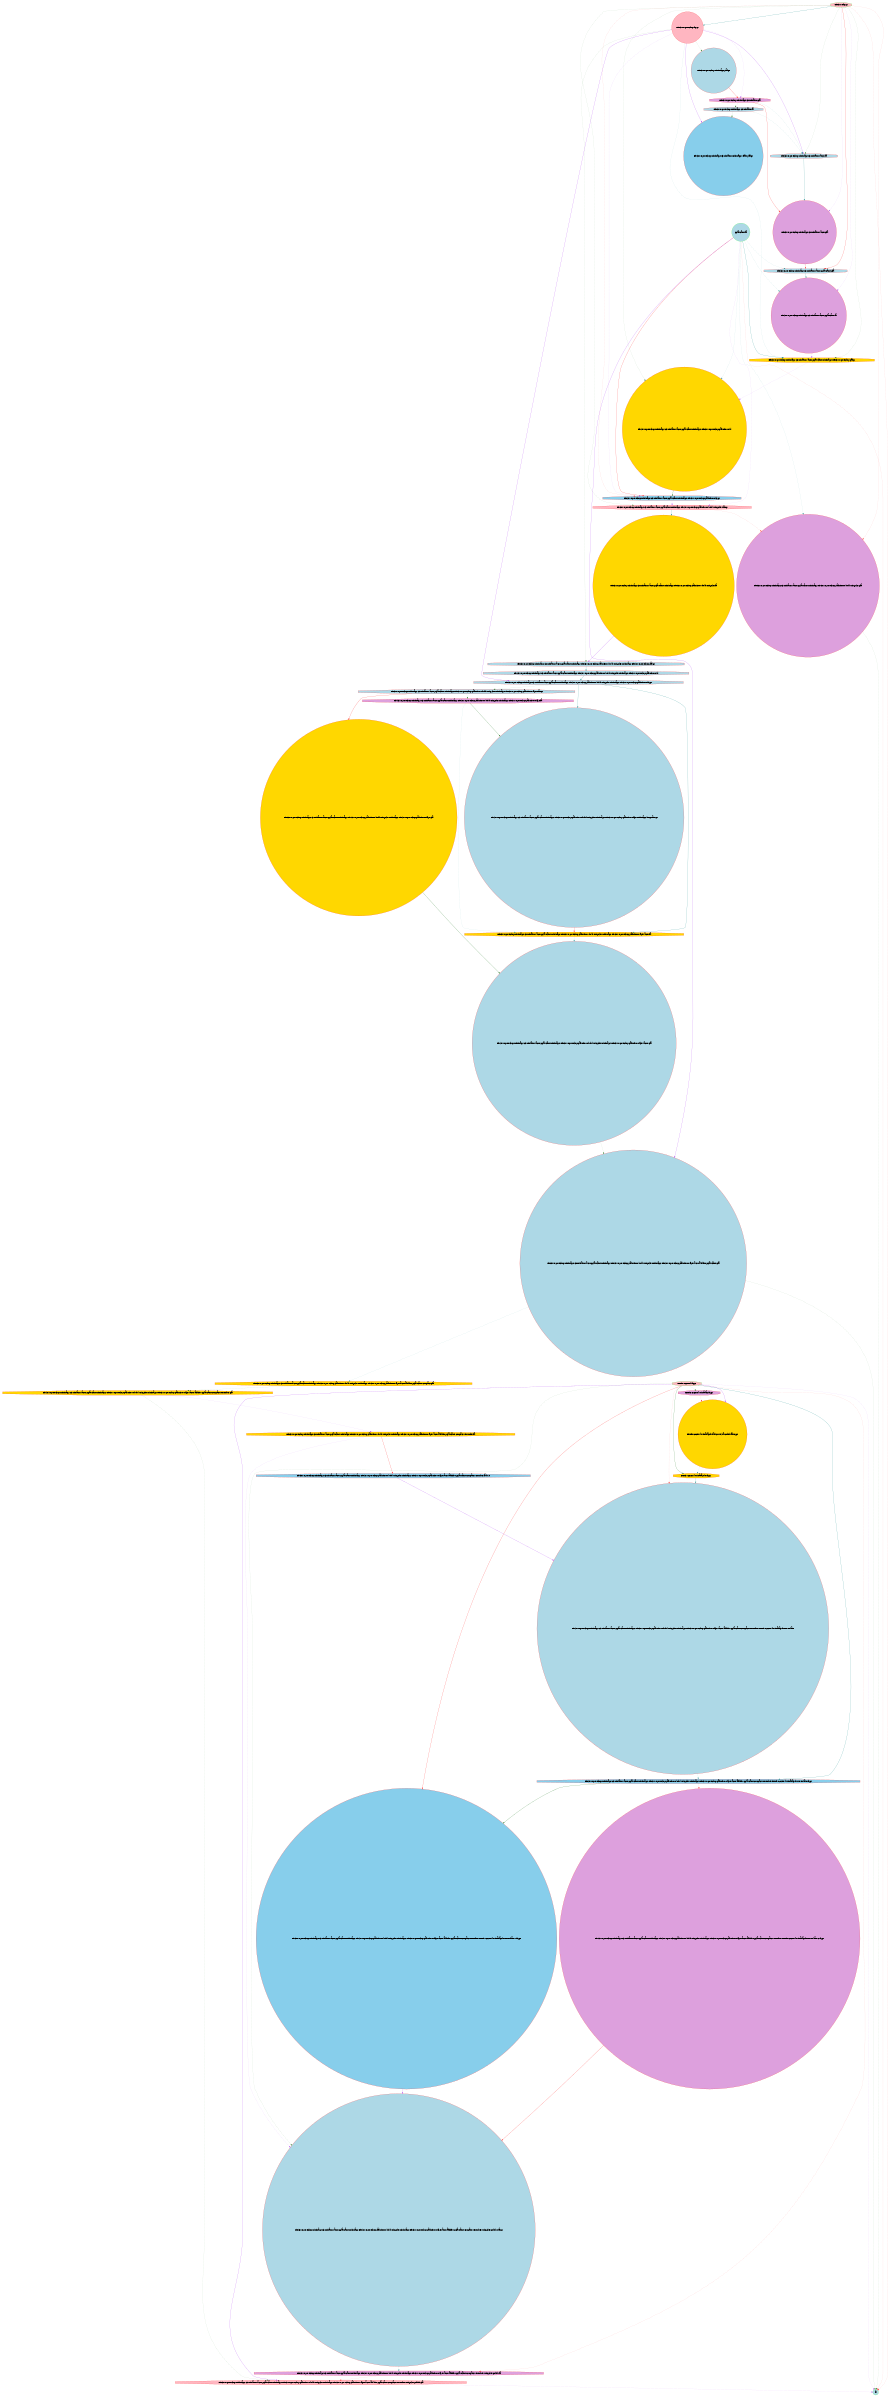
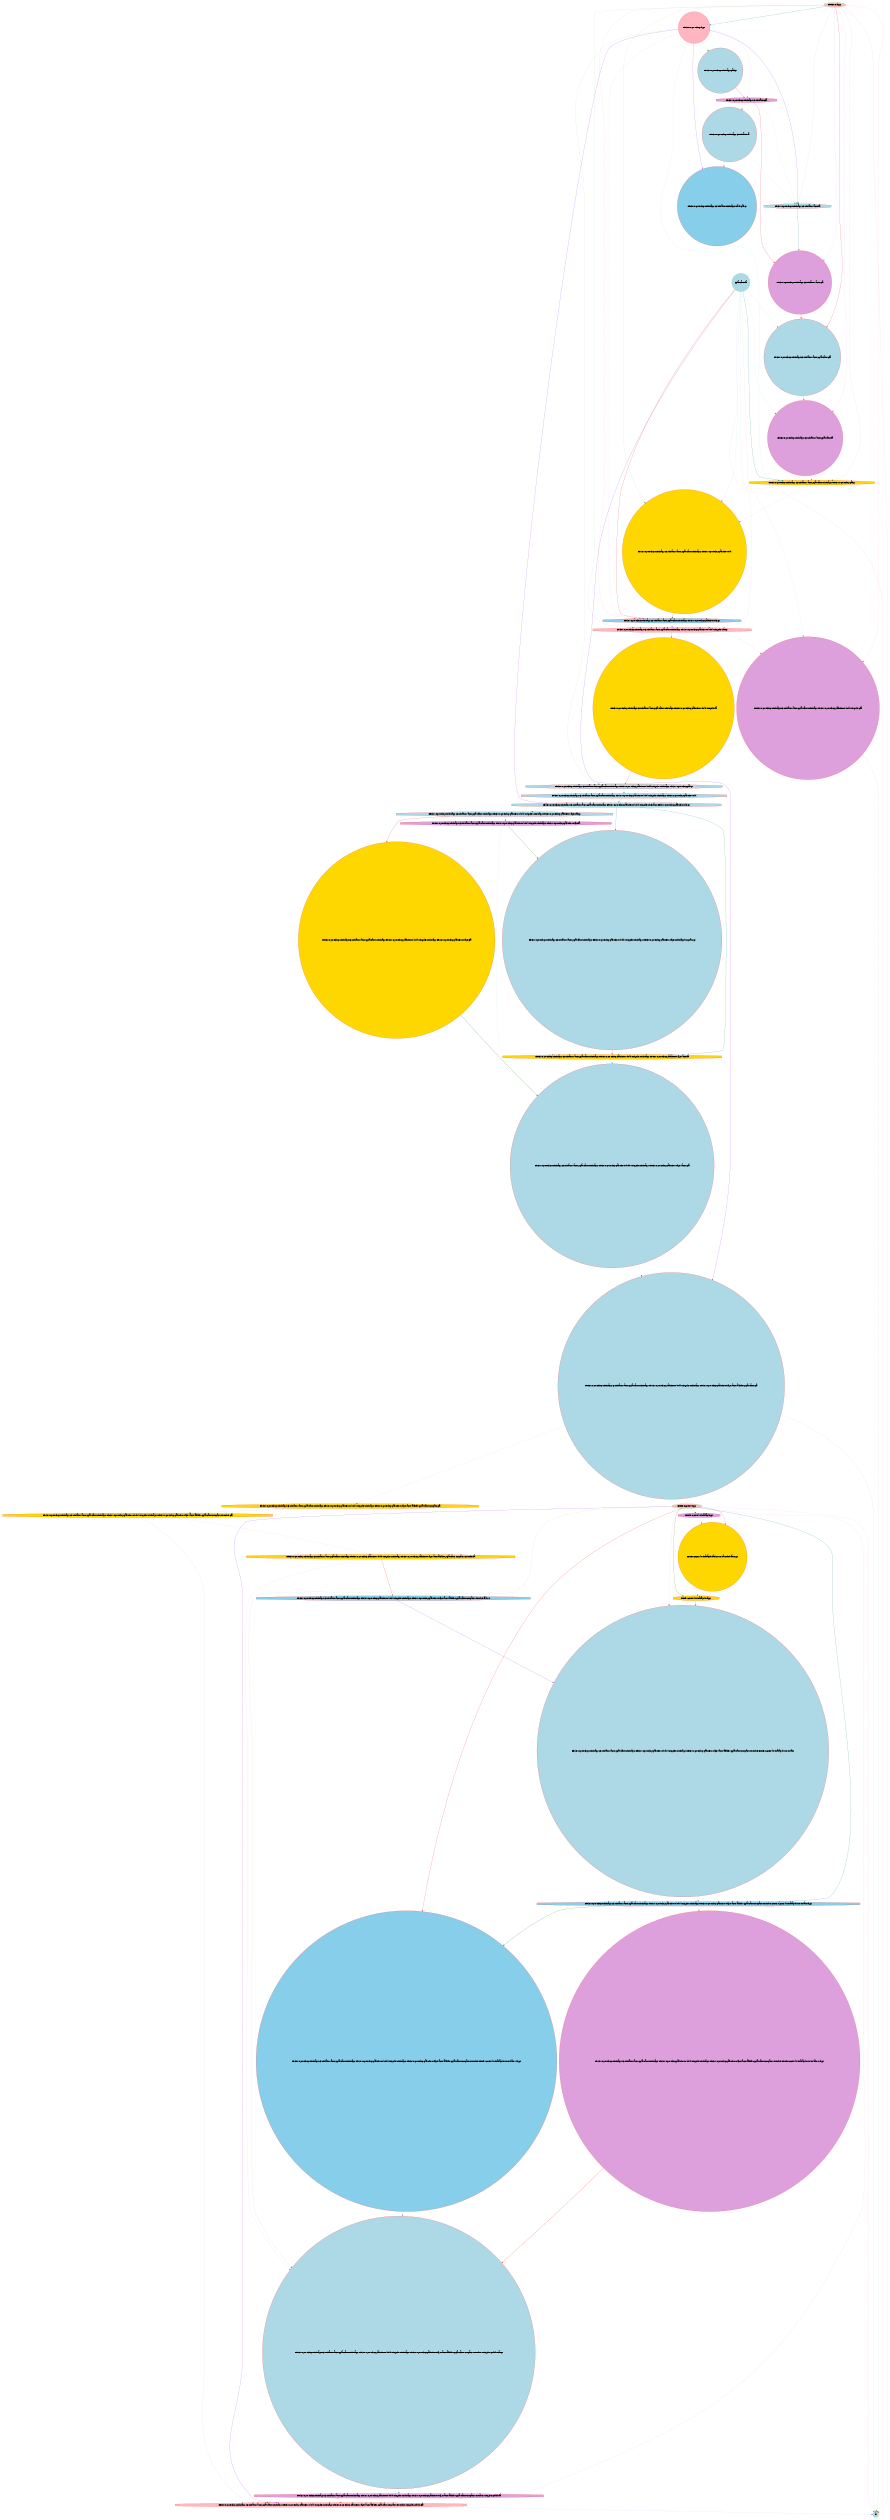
(733, 109) -> (729, 135)
(806, 271) -> (802, 357)
